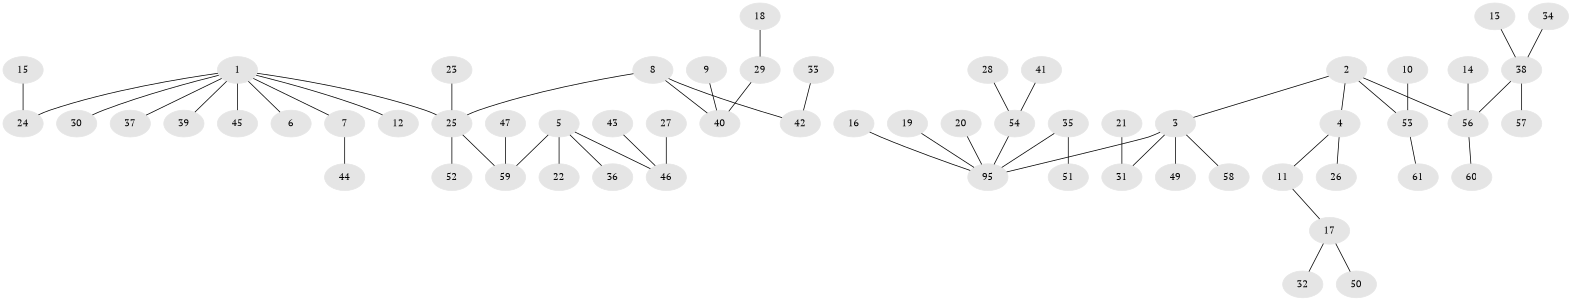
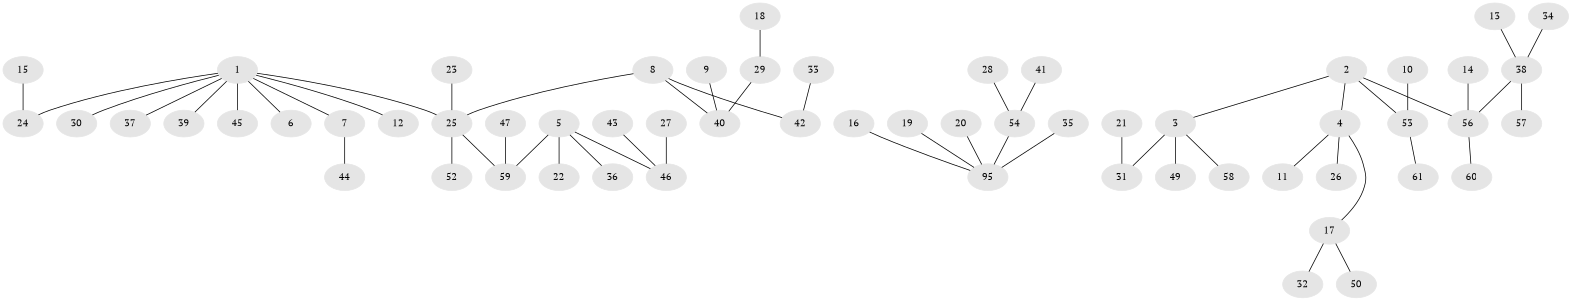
(1084, 153) -> none
(1068, 177) -> none
(1306, 204) -> (1366, 180)
